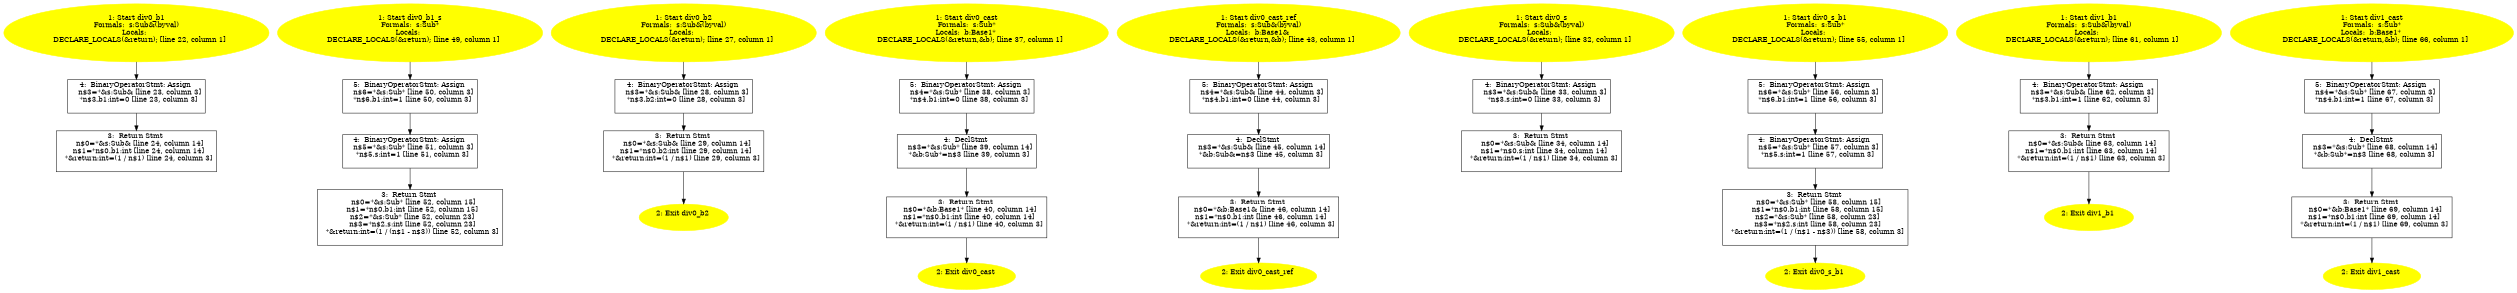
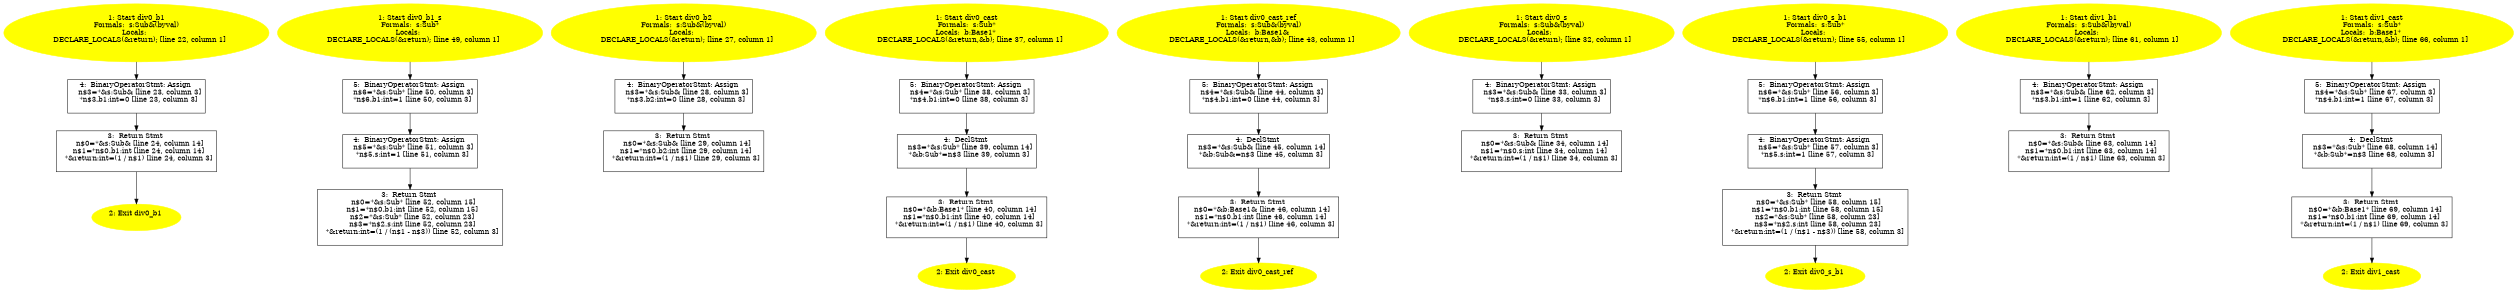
none -> (136, 217)
(684, 217) -> none
(2089, 217) -> none
